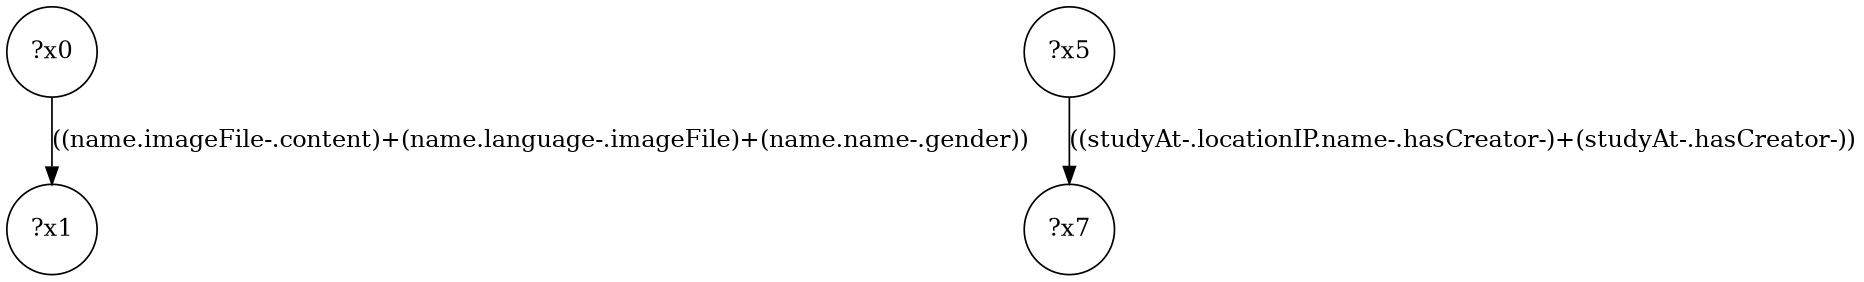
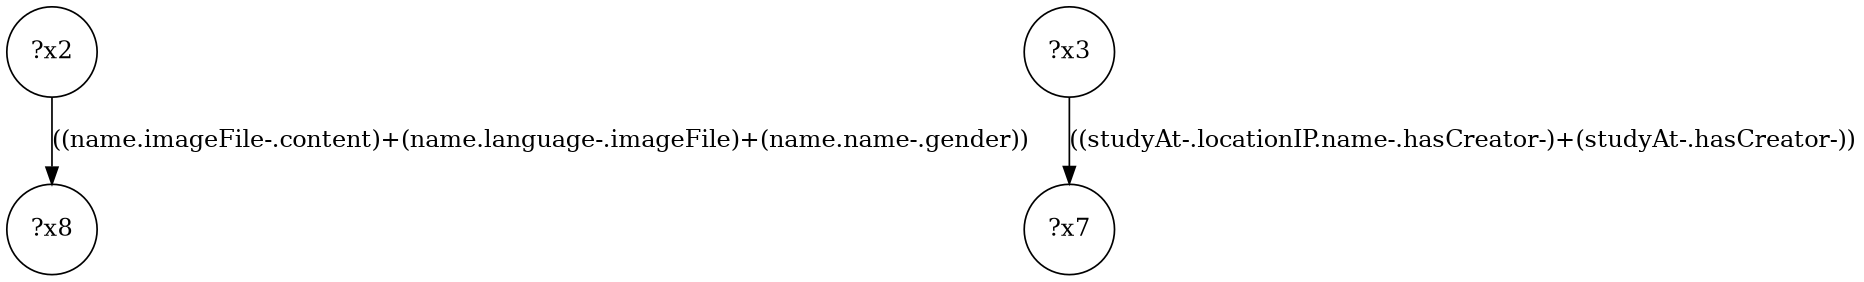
(52, 52) -> (52, 52)
(1069, 52) -> (1069, 52)
(52, 229) -> (52, 229)
